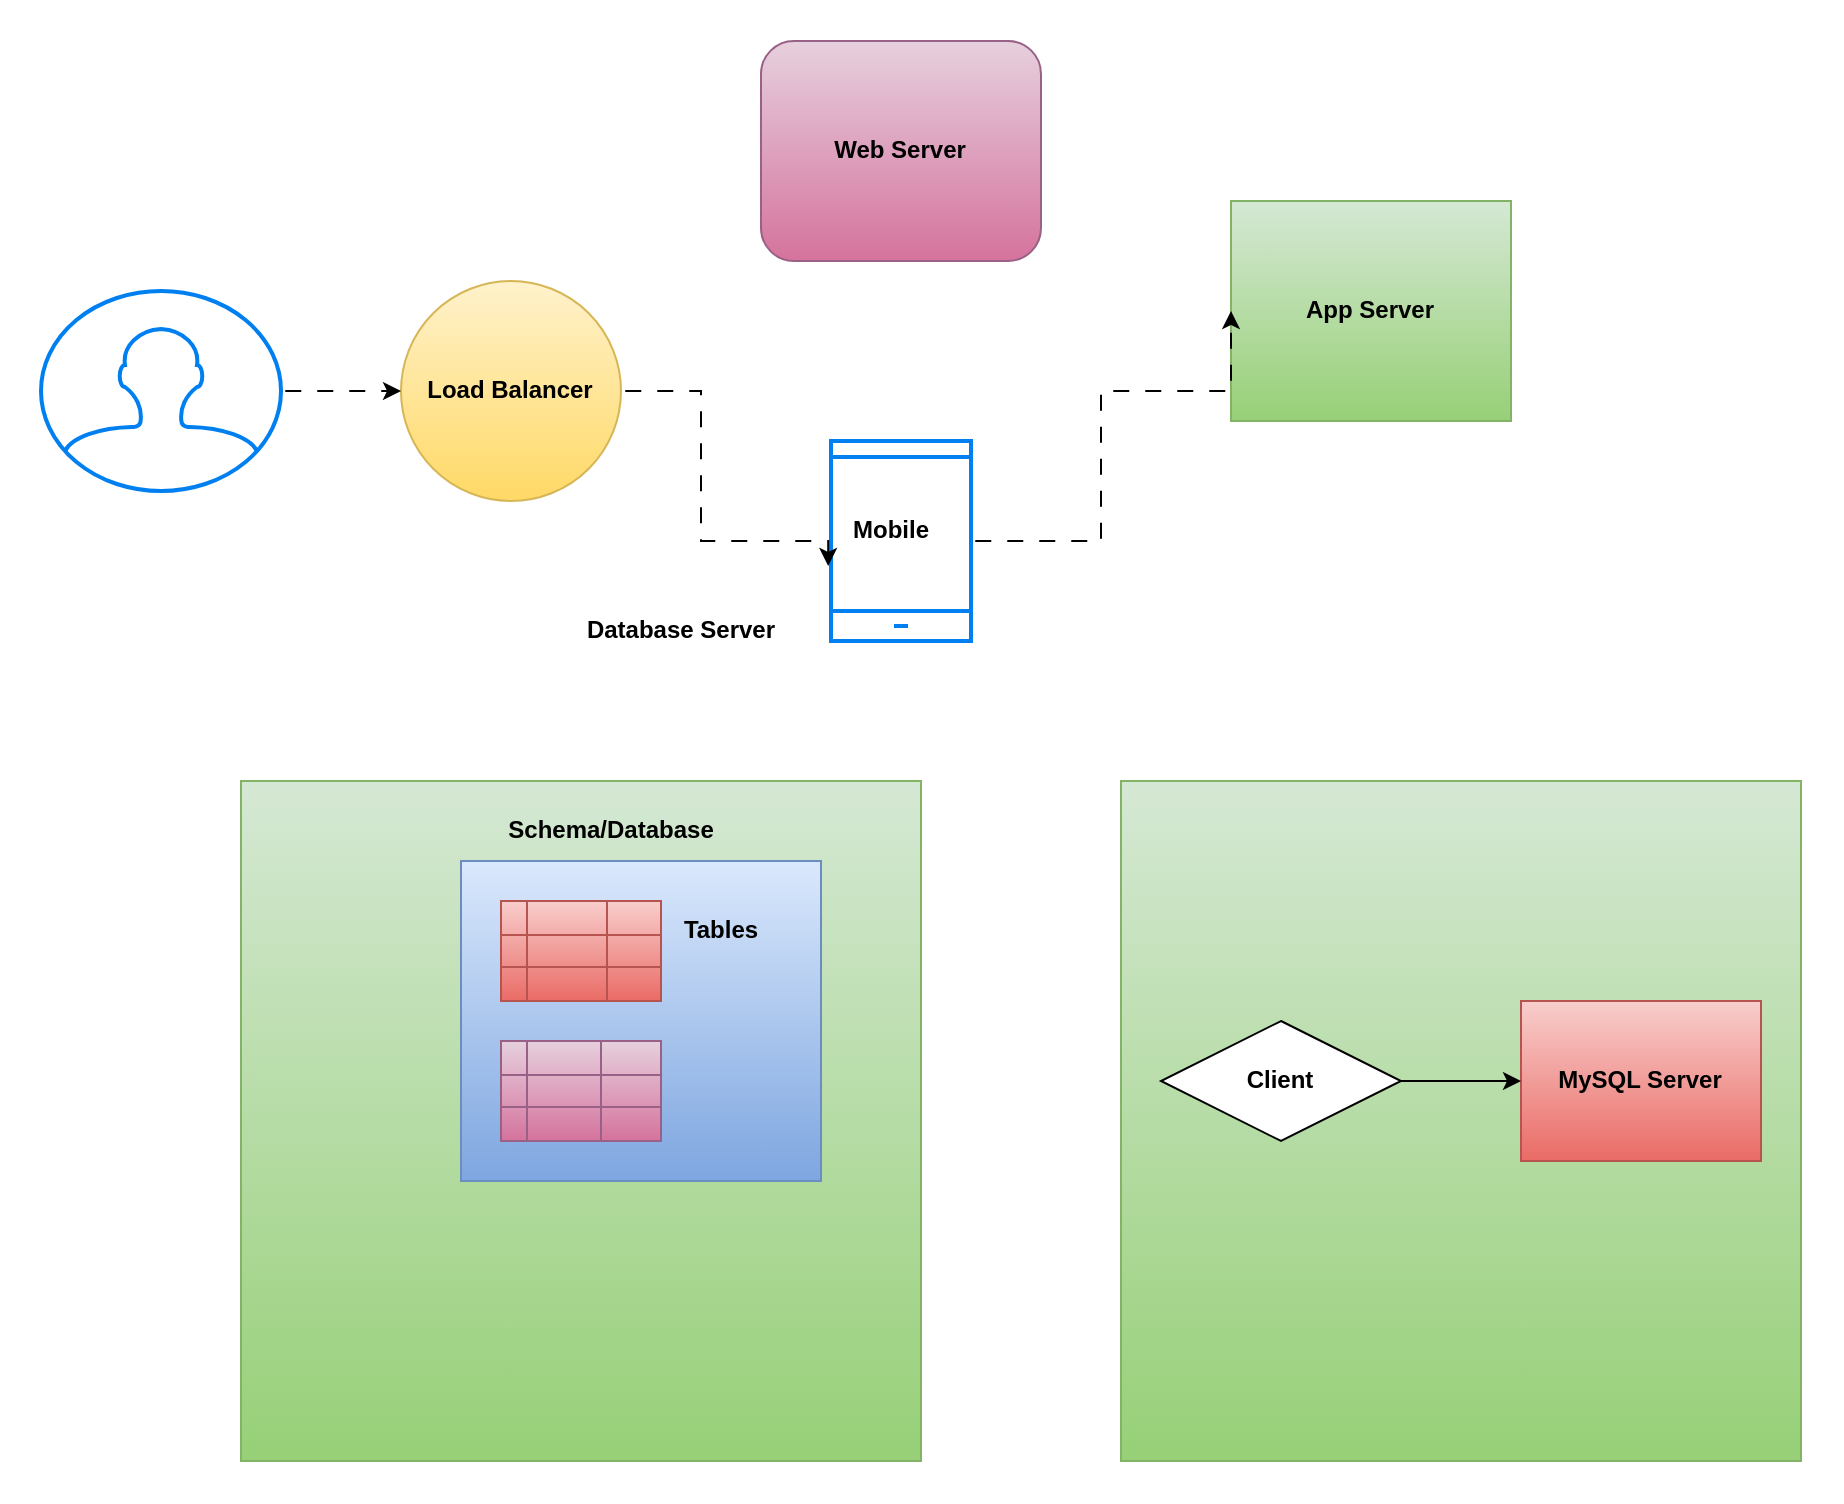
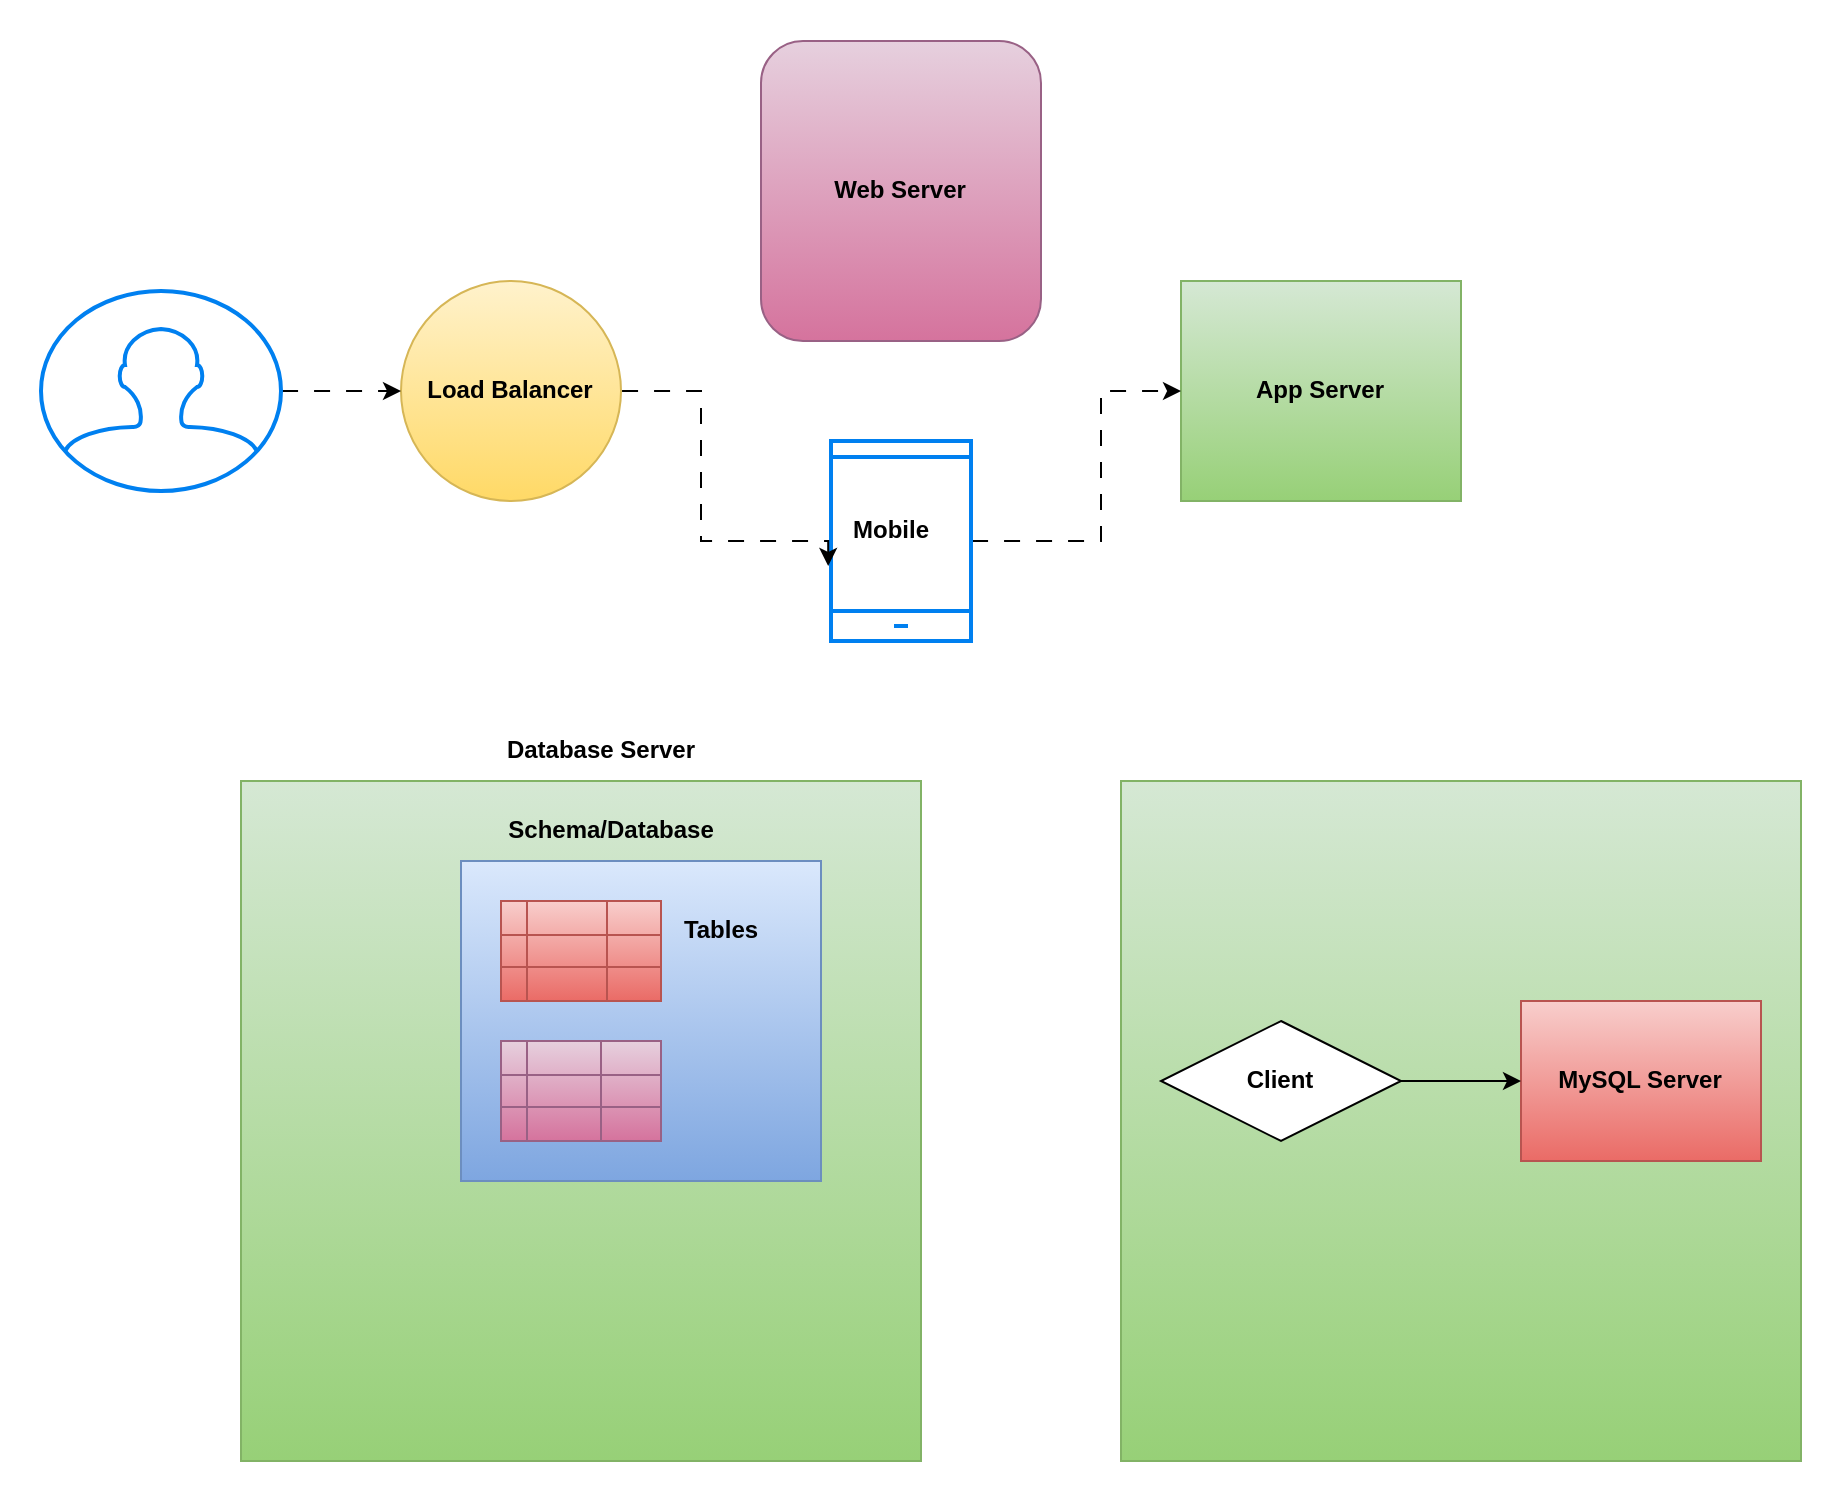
(901, 151) -> (901, 191)
(1371, 311) -> (1321, 391)
(681, 631) -> (601, 751)
